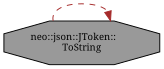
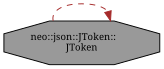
(82, 43) -> (82, 43)
